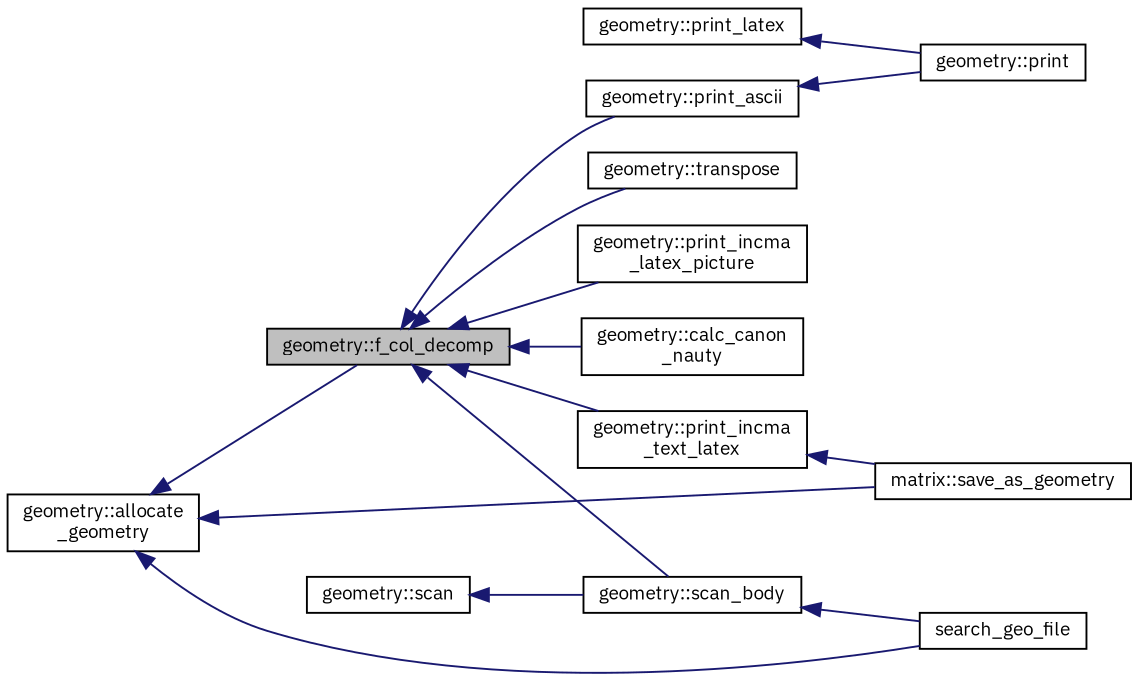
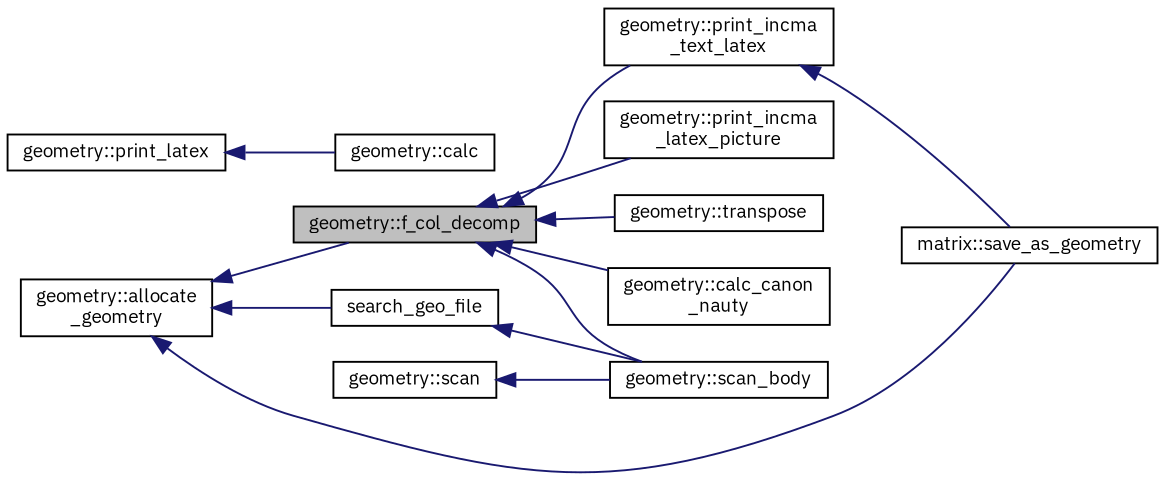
(1003, 63) -> (415, 153)
(692, 99) -> none
(870, 615) -> (577, 346)
